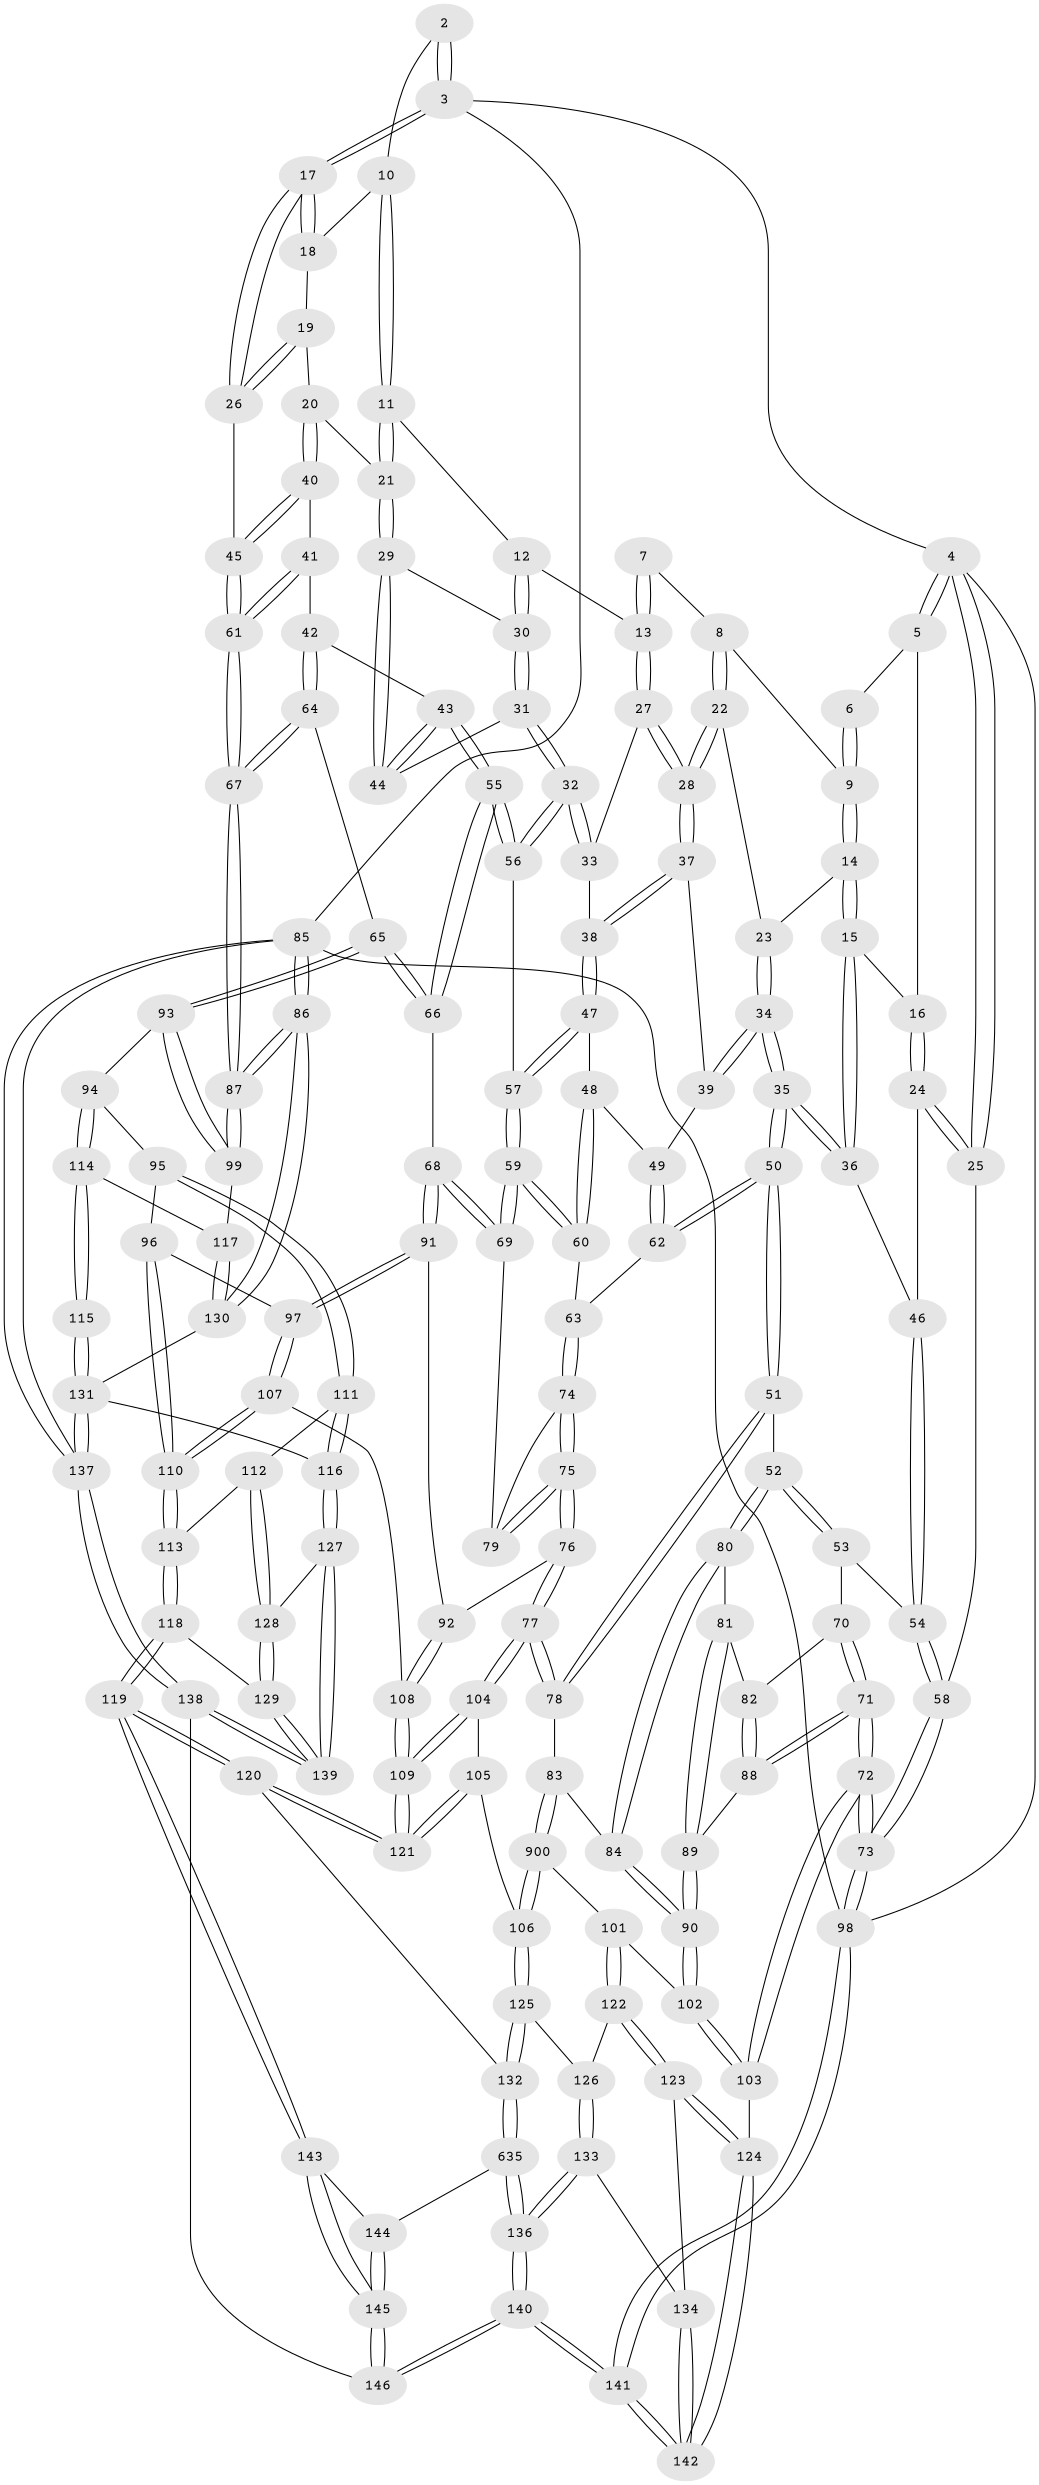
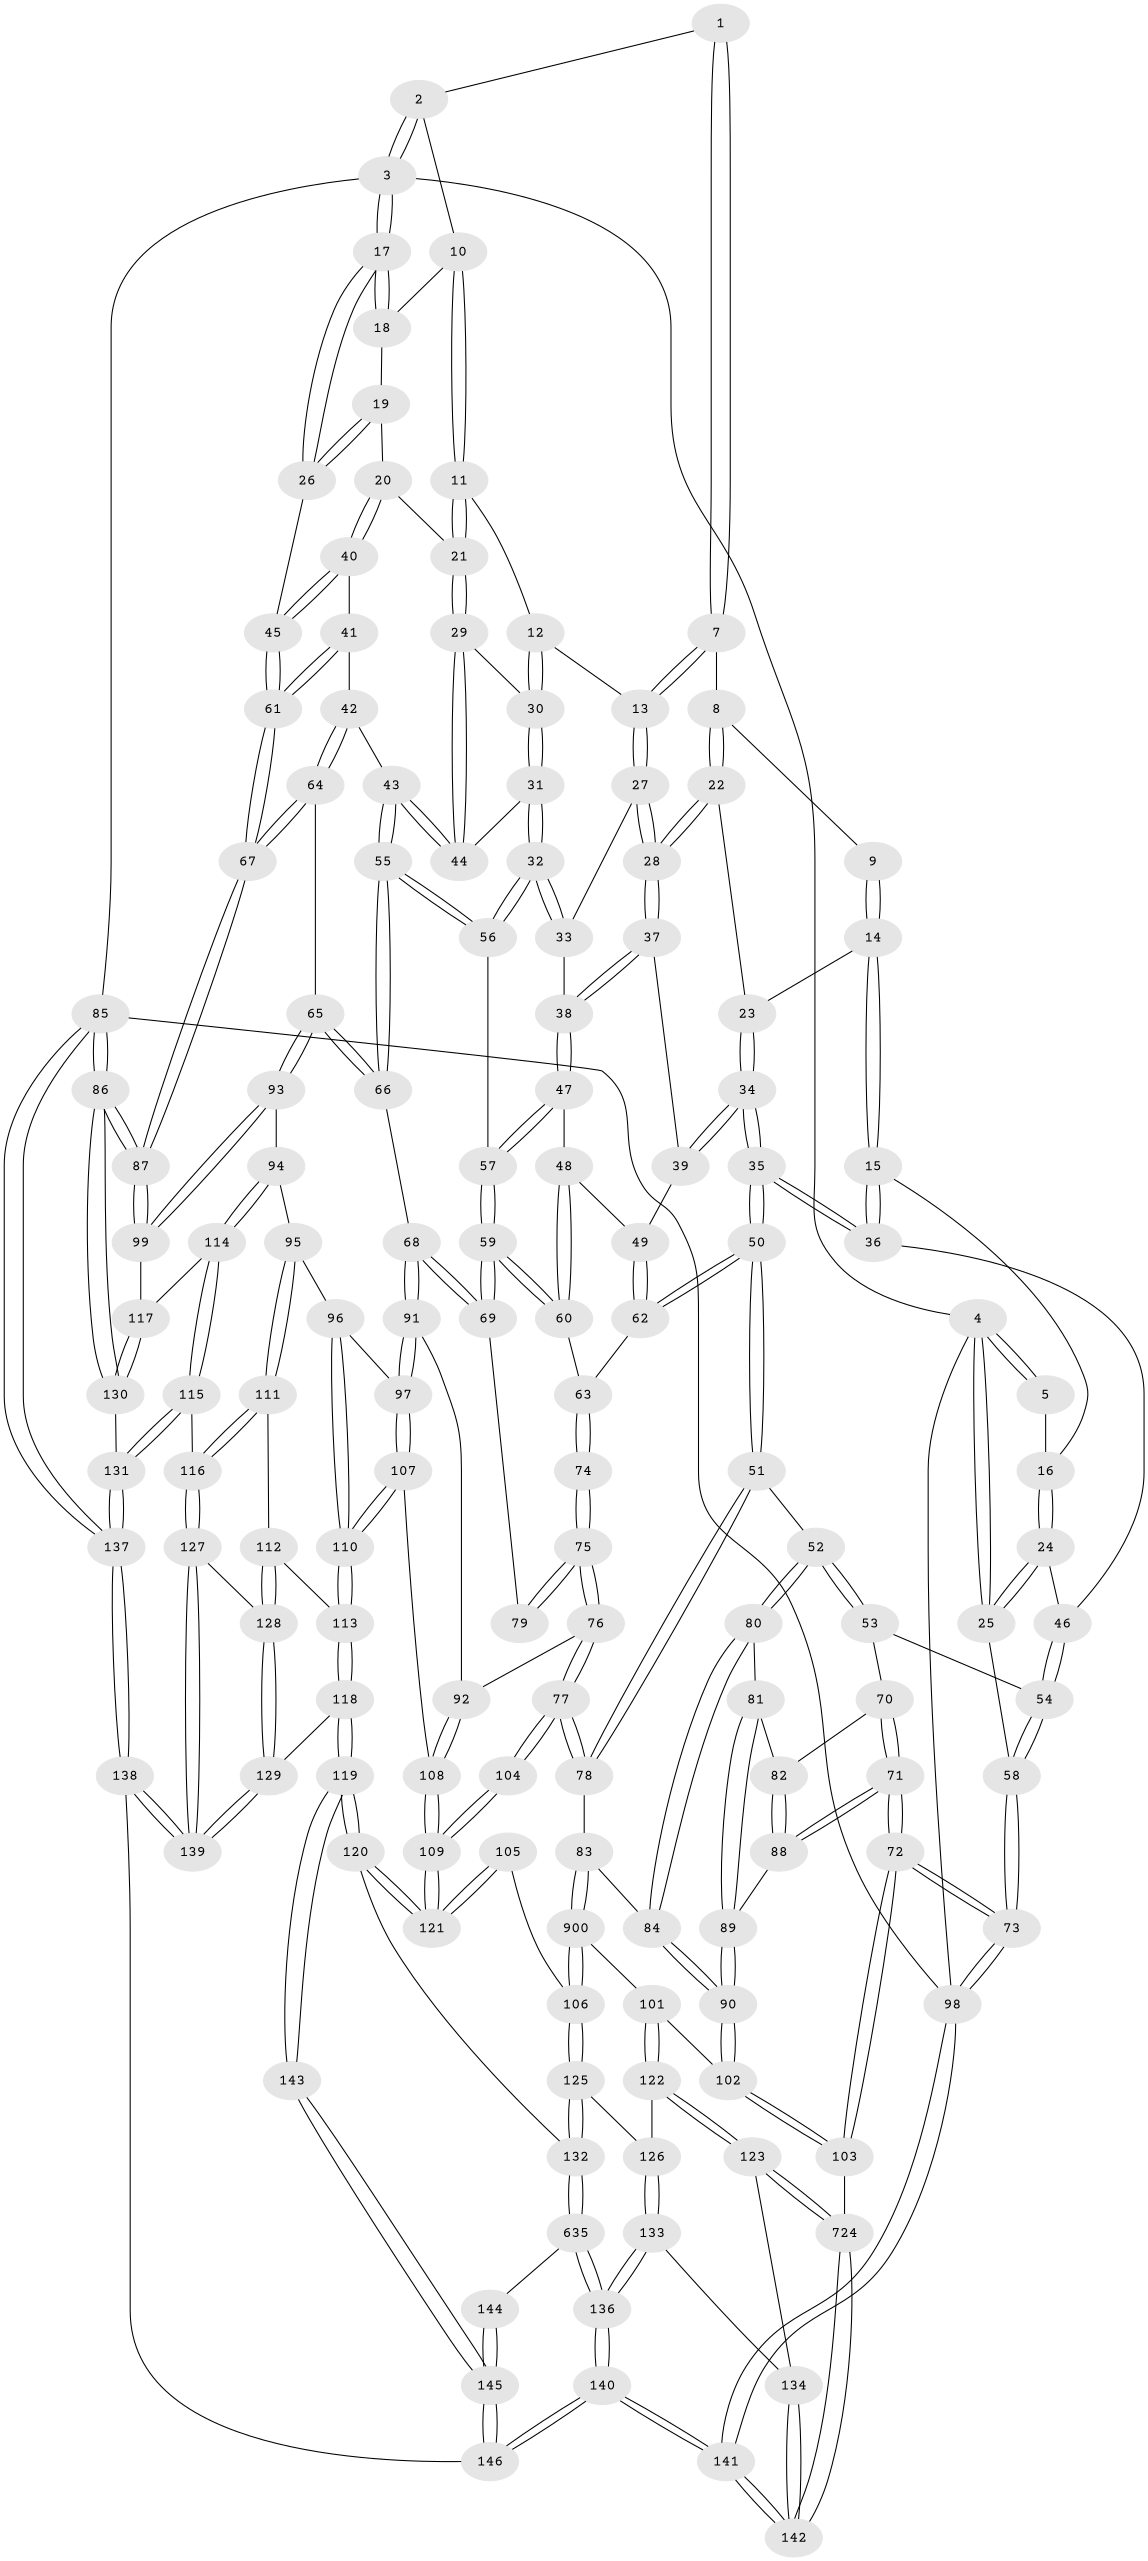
none -> (721, 23)
(850, 709) -> none
(209, 1426) -> (192, 1433)
(521, 1468) -> none
(478, 1738) -> none
(749, 2157) -> (845, 2233)
(344, 2195) -> none
